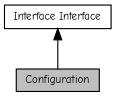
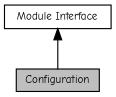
(58, 17) -> (58, 17)
